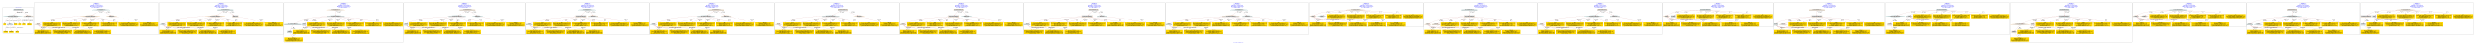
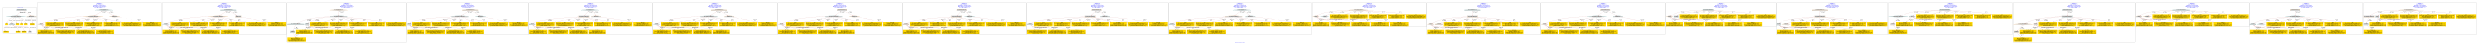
none -> (6, 32)
(17, 32) -> (30, 32)
